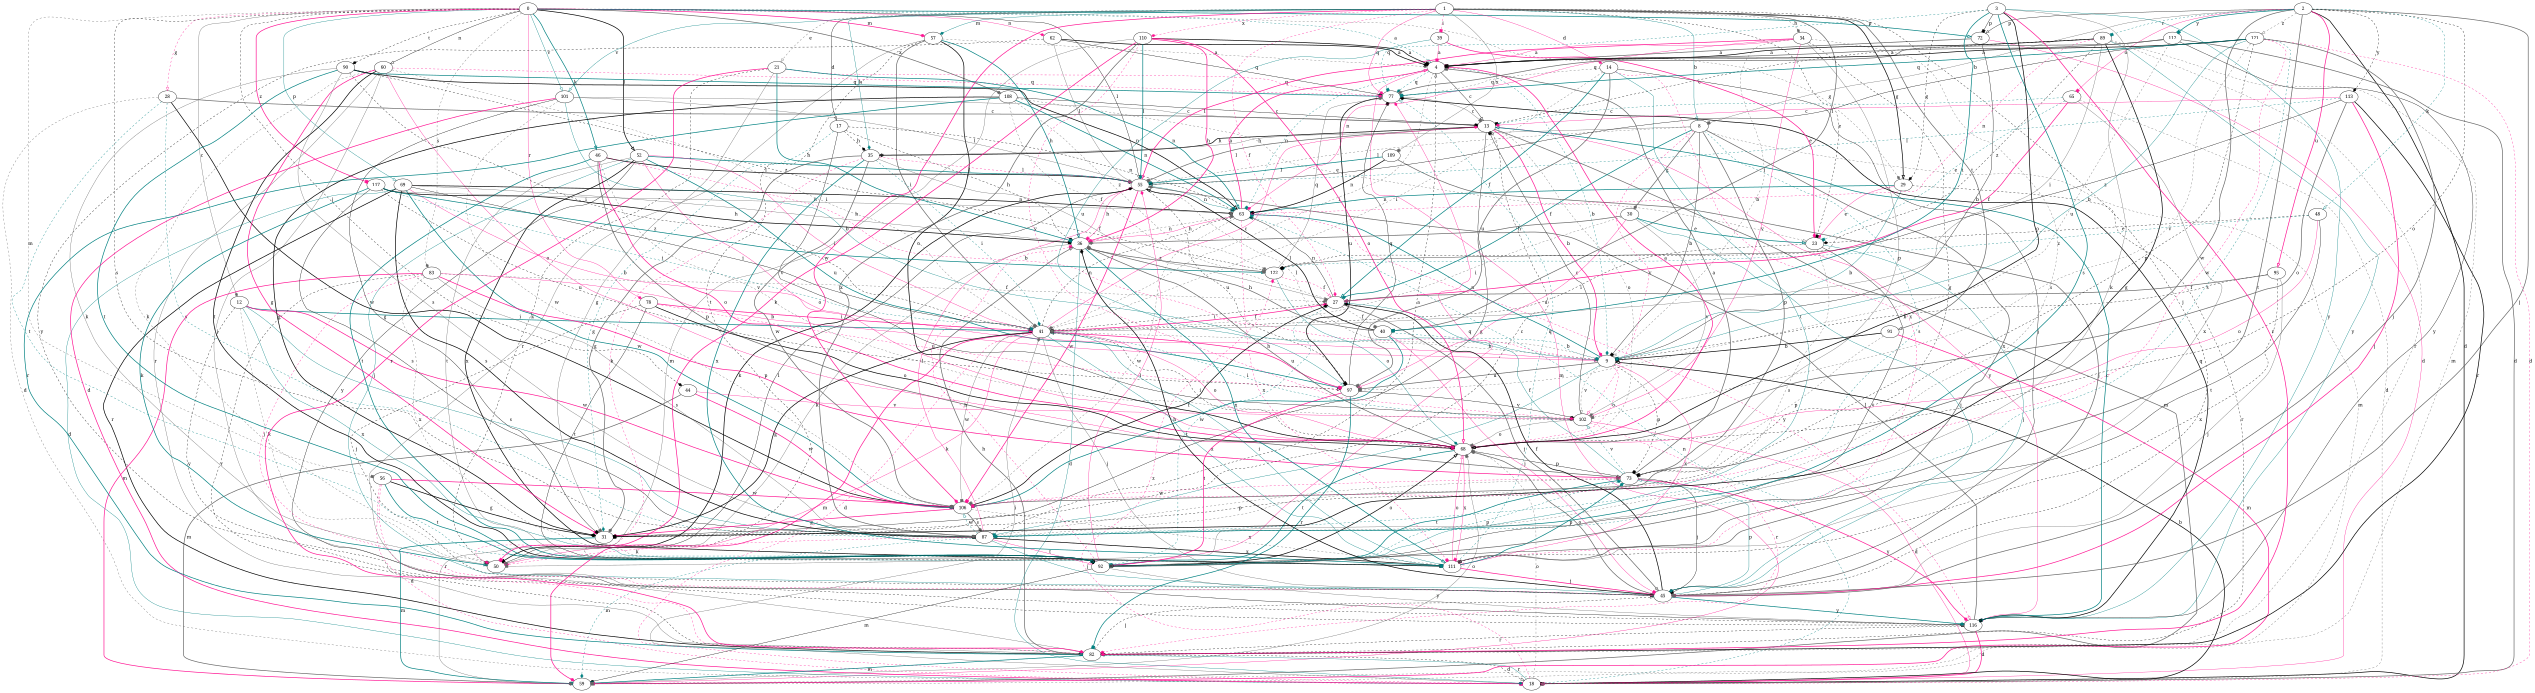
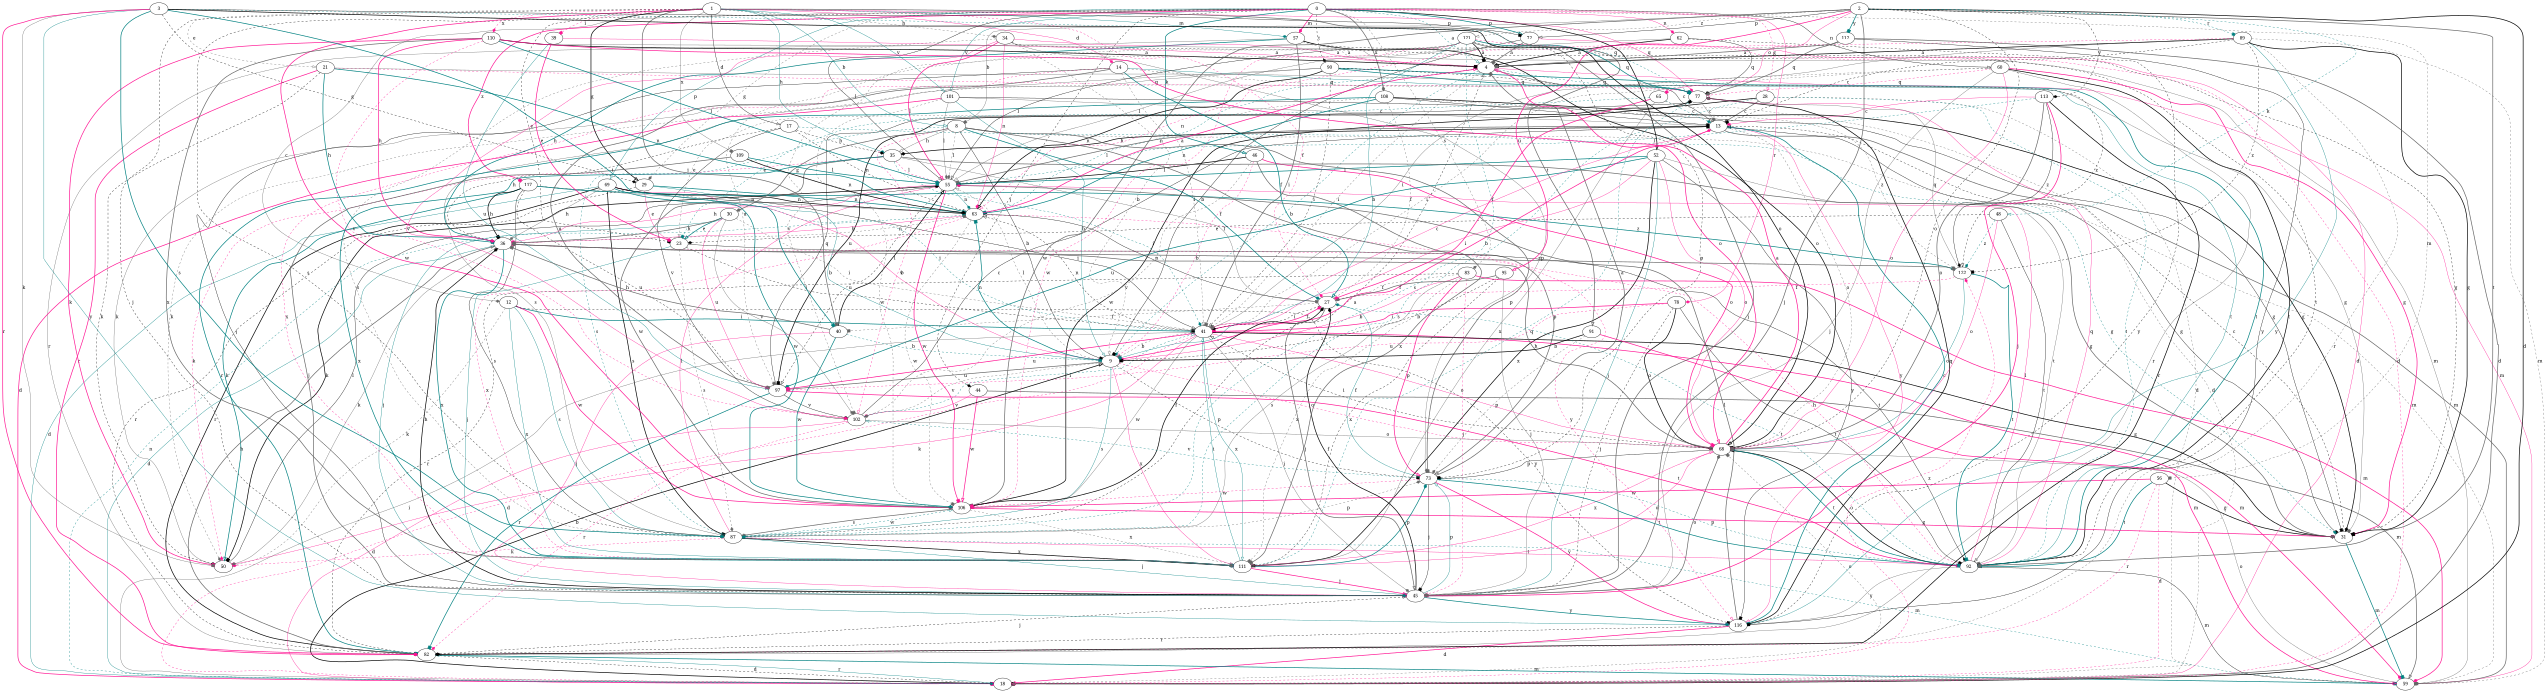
(860, 265) -> (397, 528)
(514, 532) -> (2012, 404)
